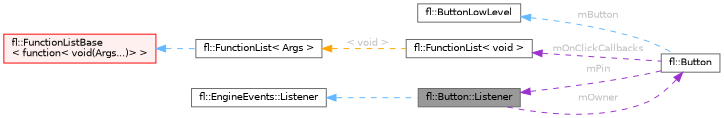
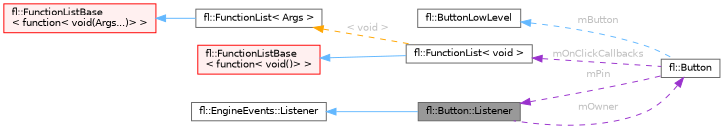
(181, 49) -> (181, 18)
none -> (259, 60)
(377, 98) -> (377, 112)
